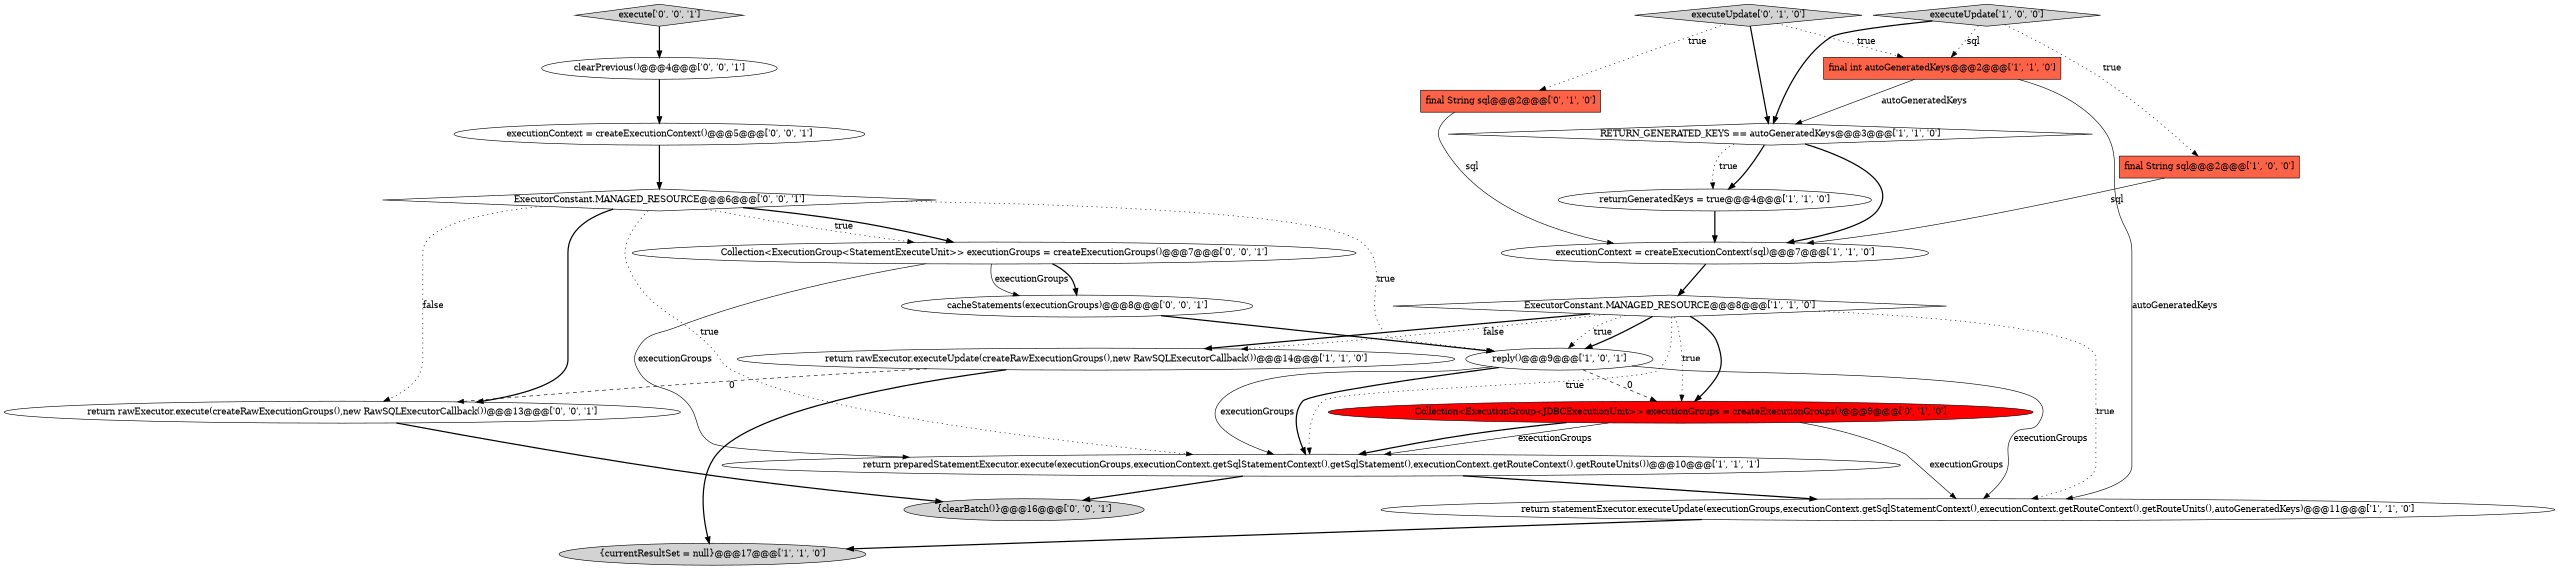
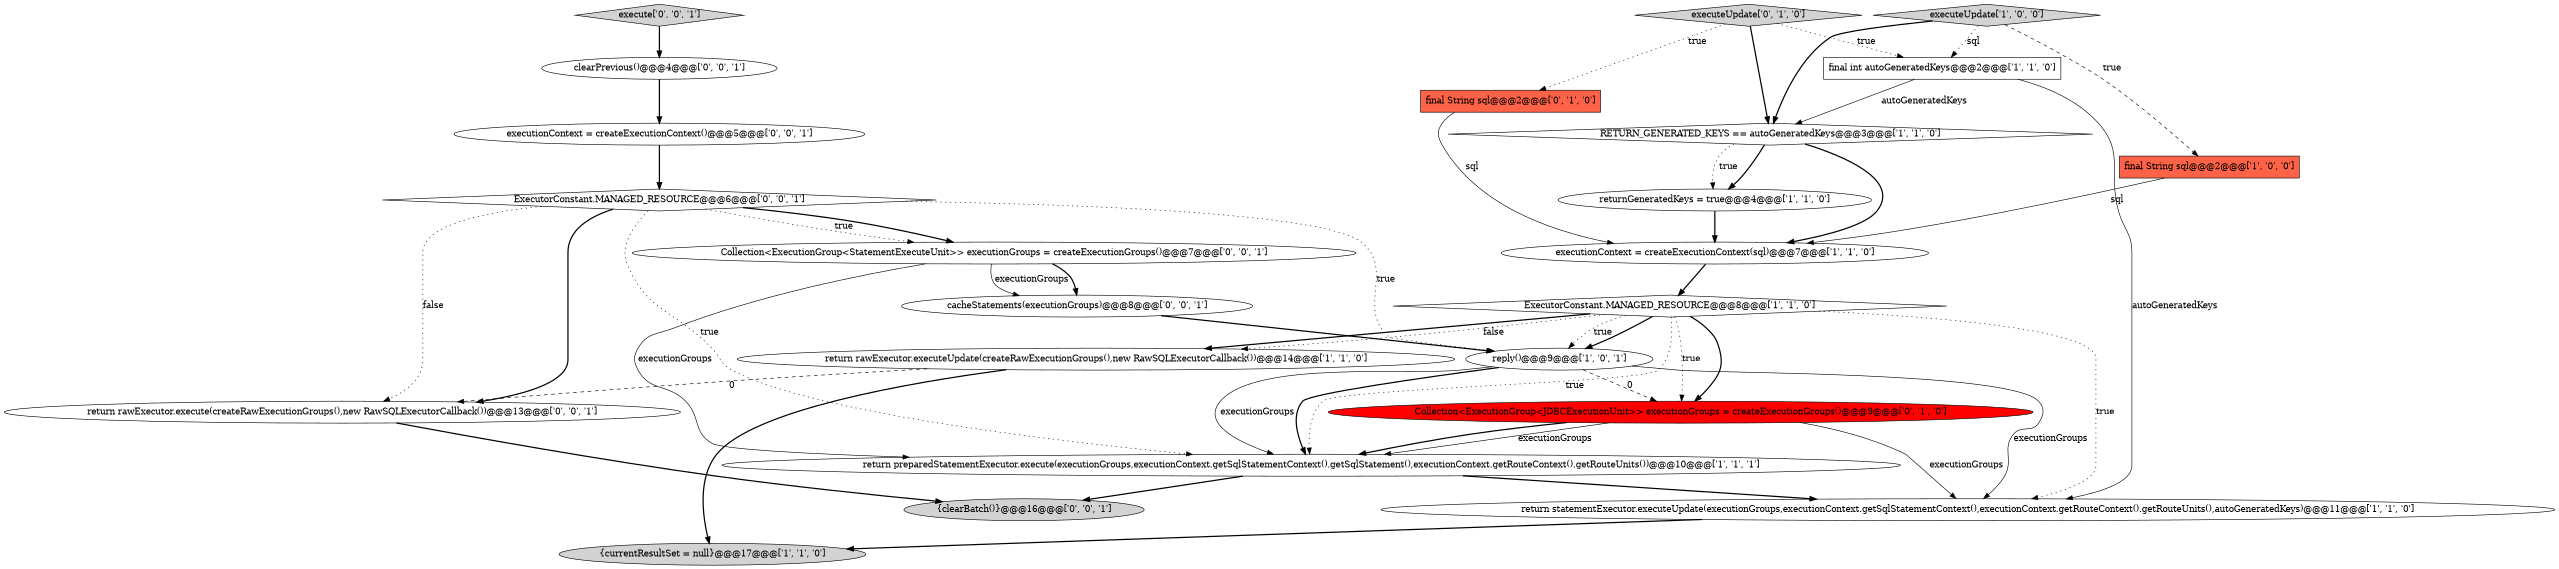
(1942, 68) -> (1942, 68)
(2104, 80) -> (2104, 80)
